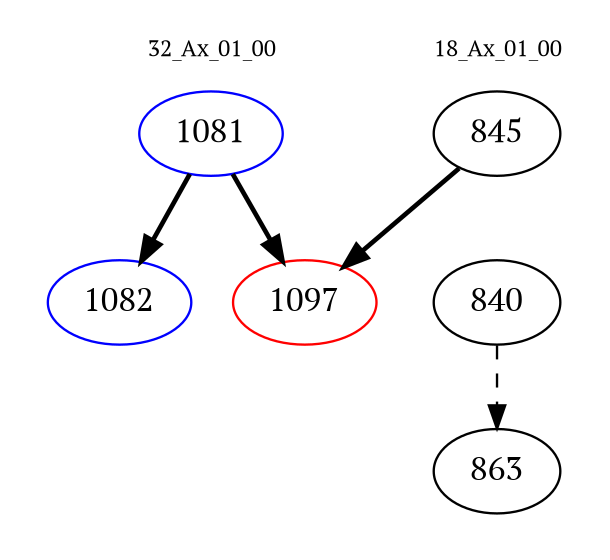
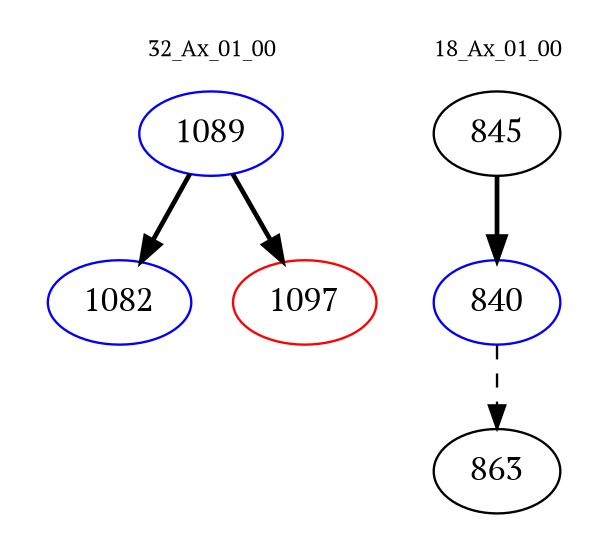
(211, 134) -> (211, 134)
(430, 193) -> (497, 207)
(497, 302) -> (497, 302)
